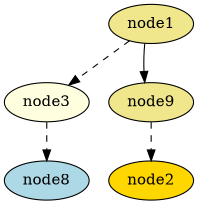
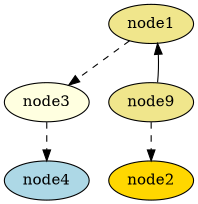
(144, 57) -> (158, 68)
(47, 181) -> (47, 181)
